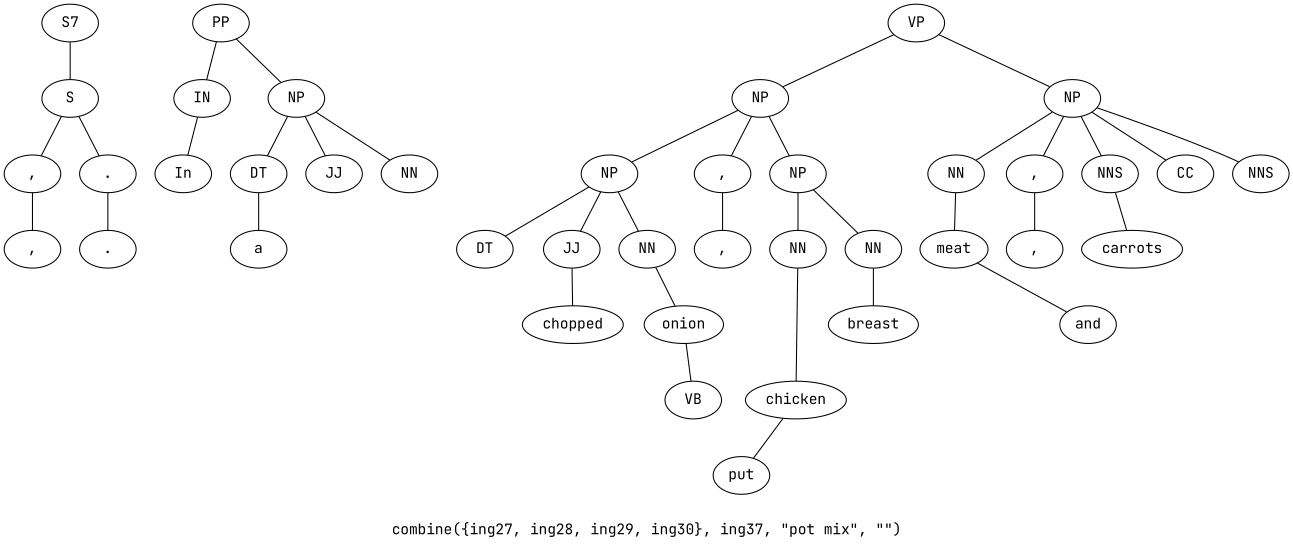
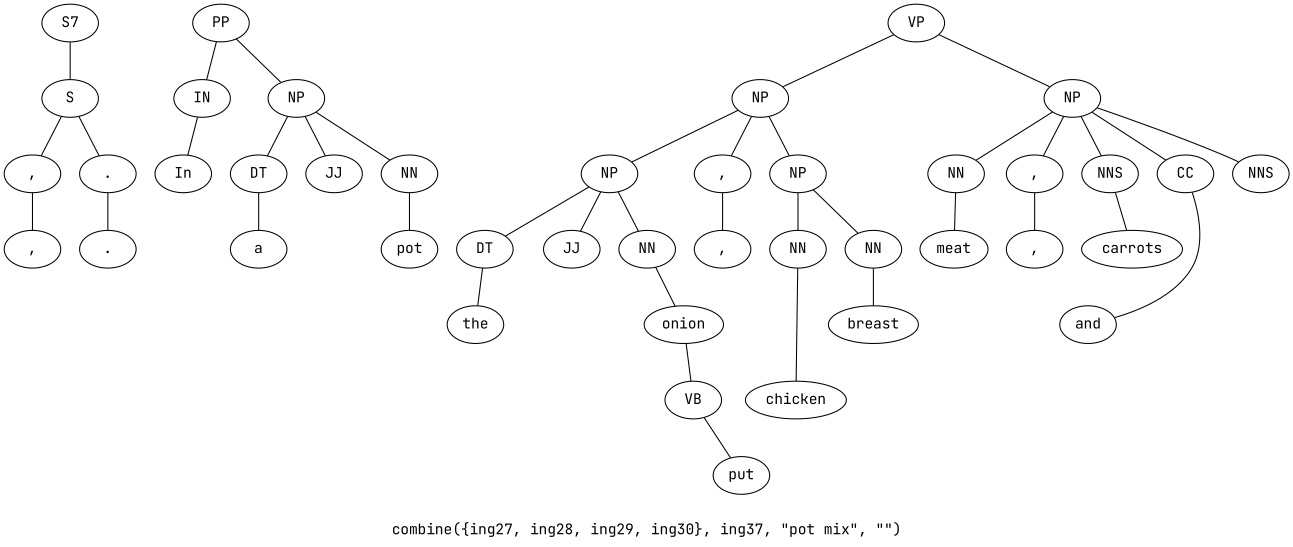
none -> (409, 249)
(1022, 287) -> (1187, 274)
none -> (475, 325)
(573, 325) -> none
(768, 438) -> (717, 438)
